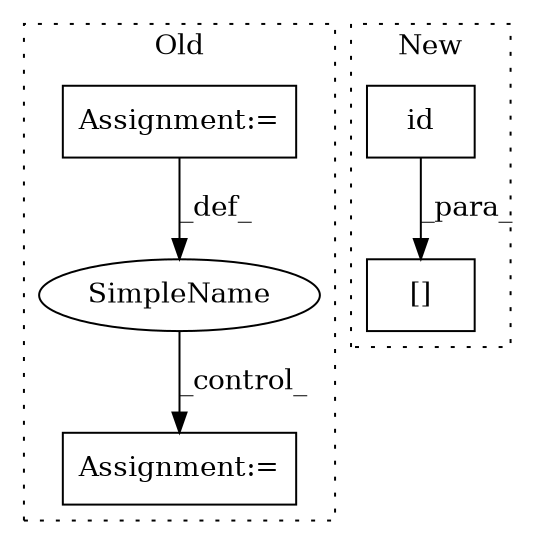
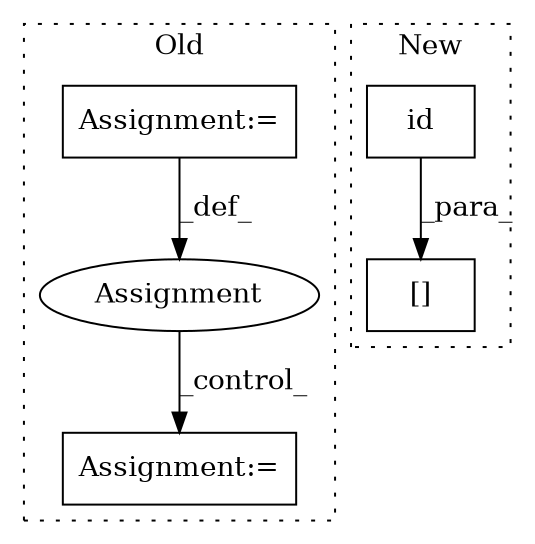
(180, 295) -> (180, 295)
